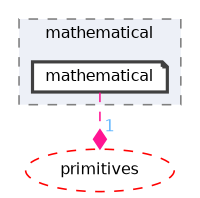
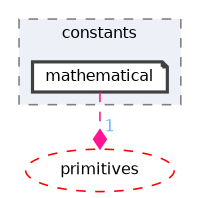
(100, 34) -> (100, 34)
